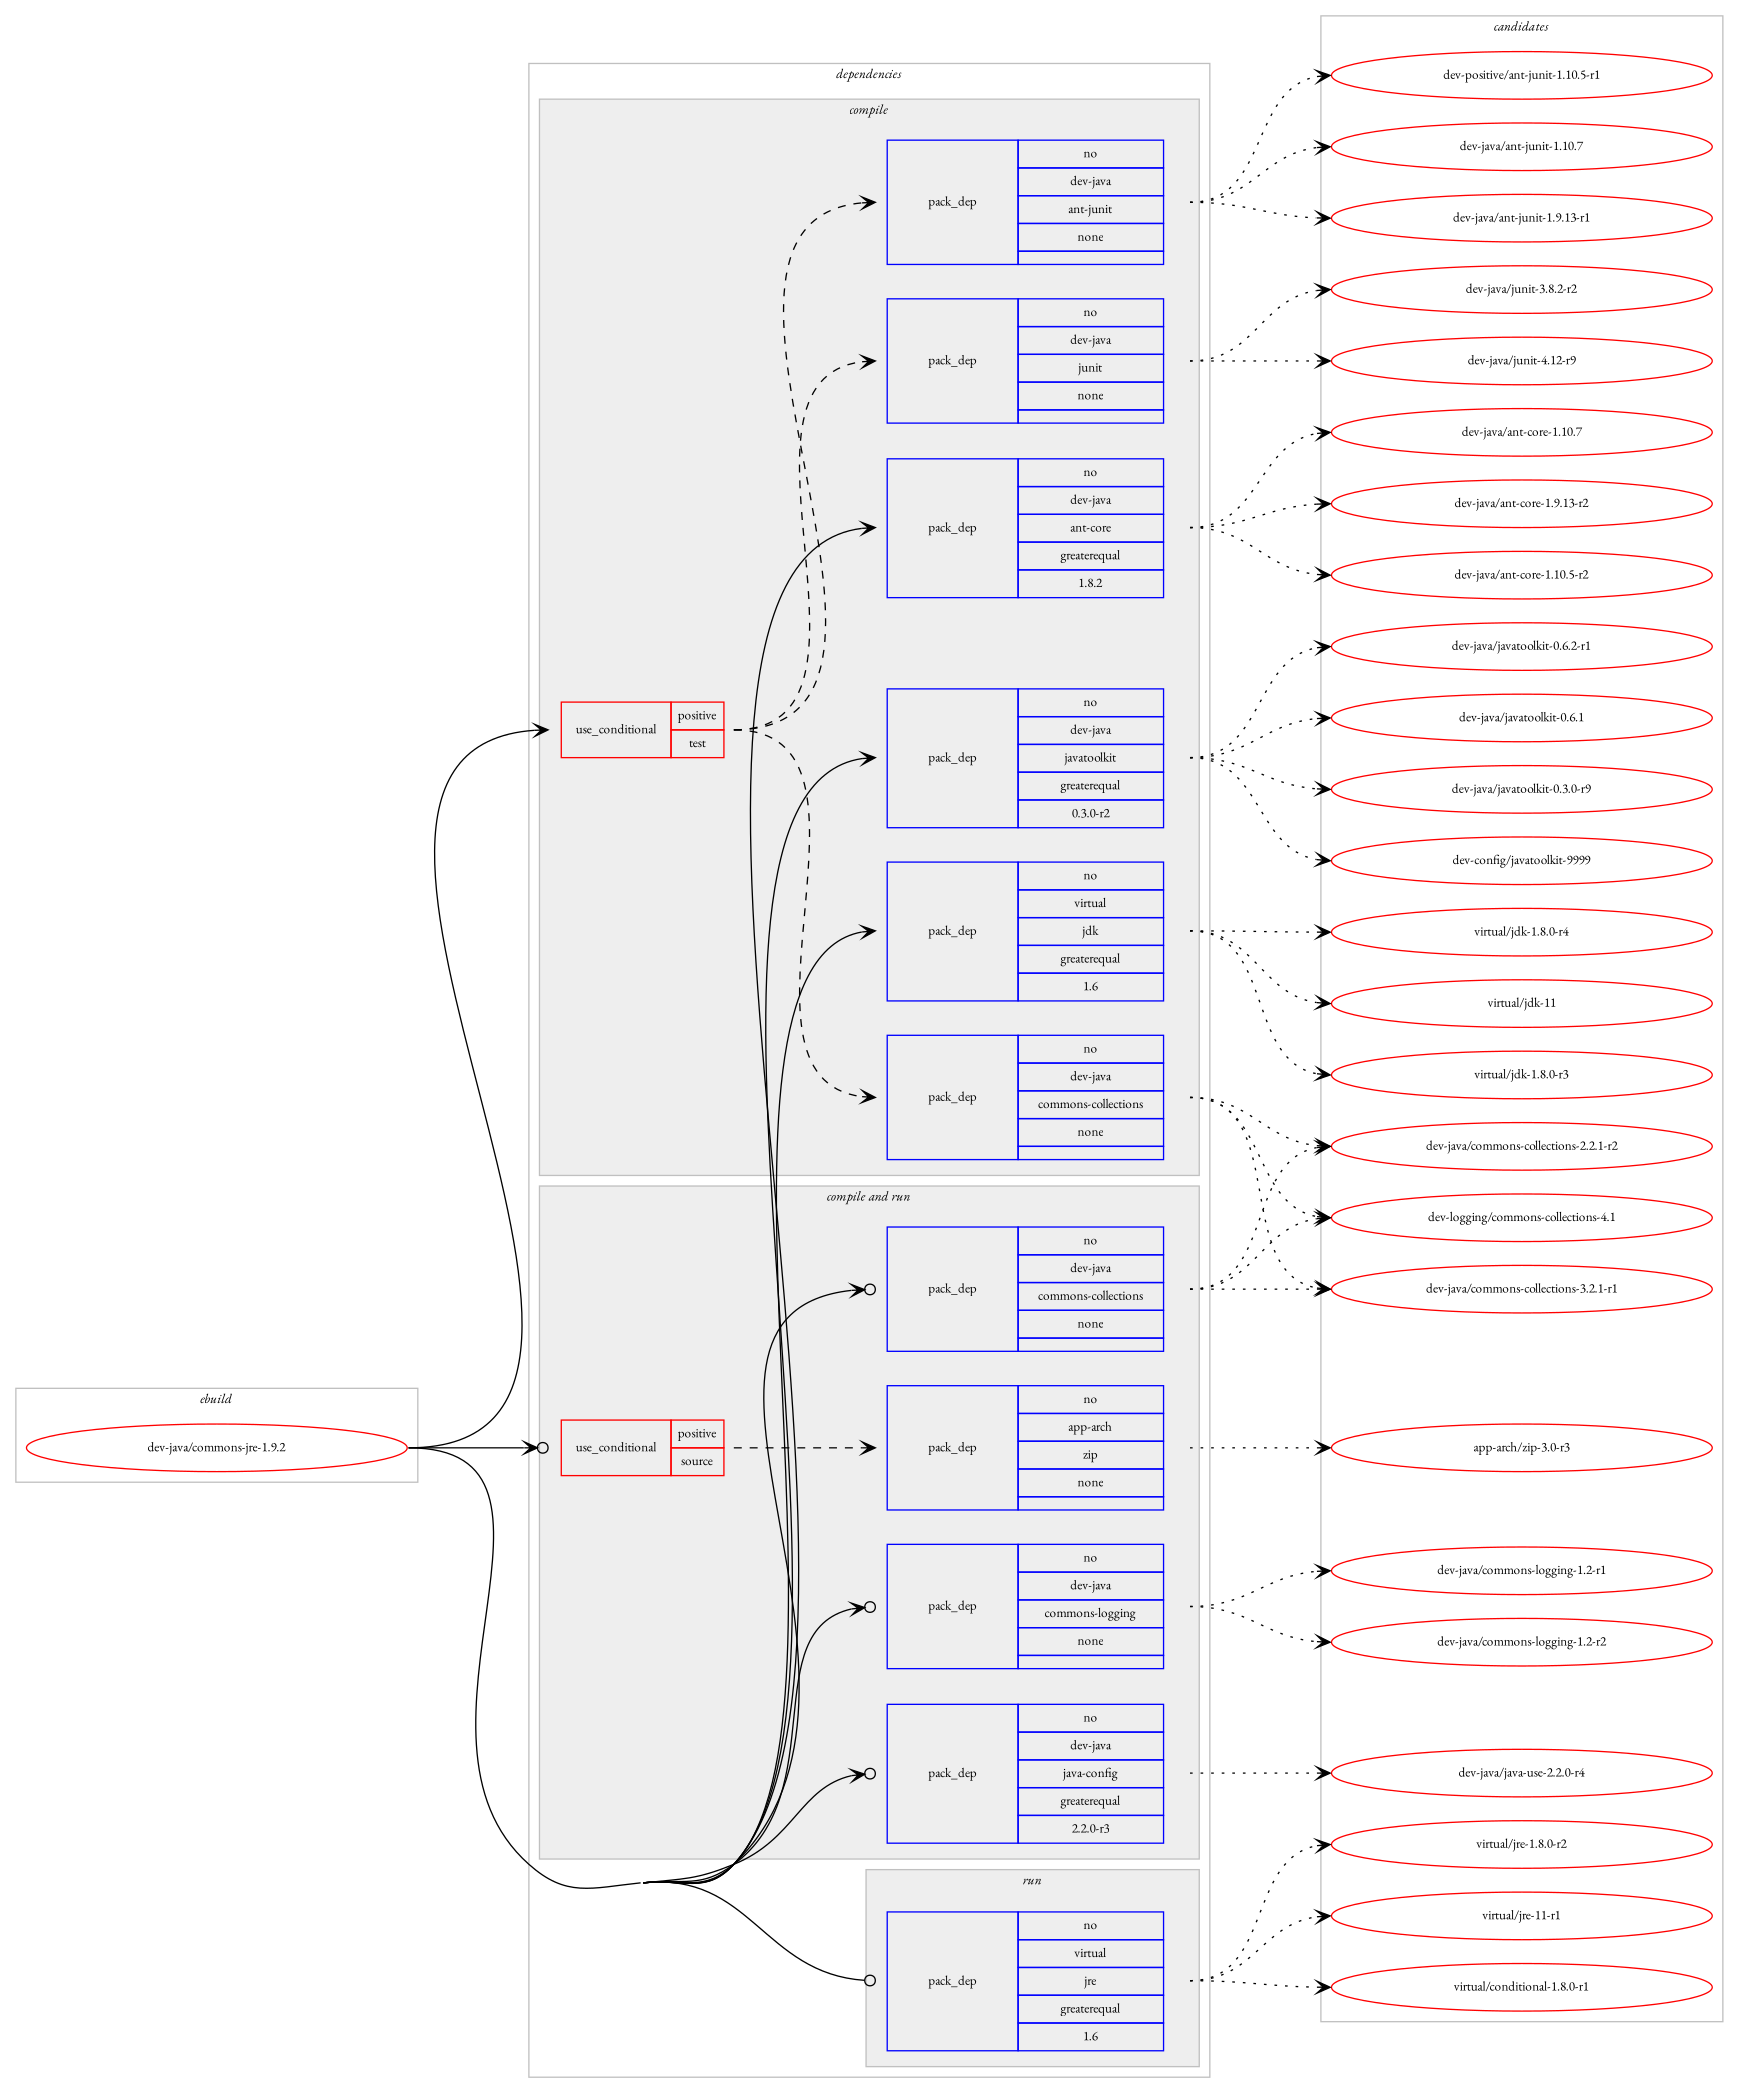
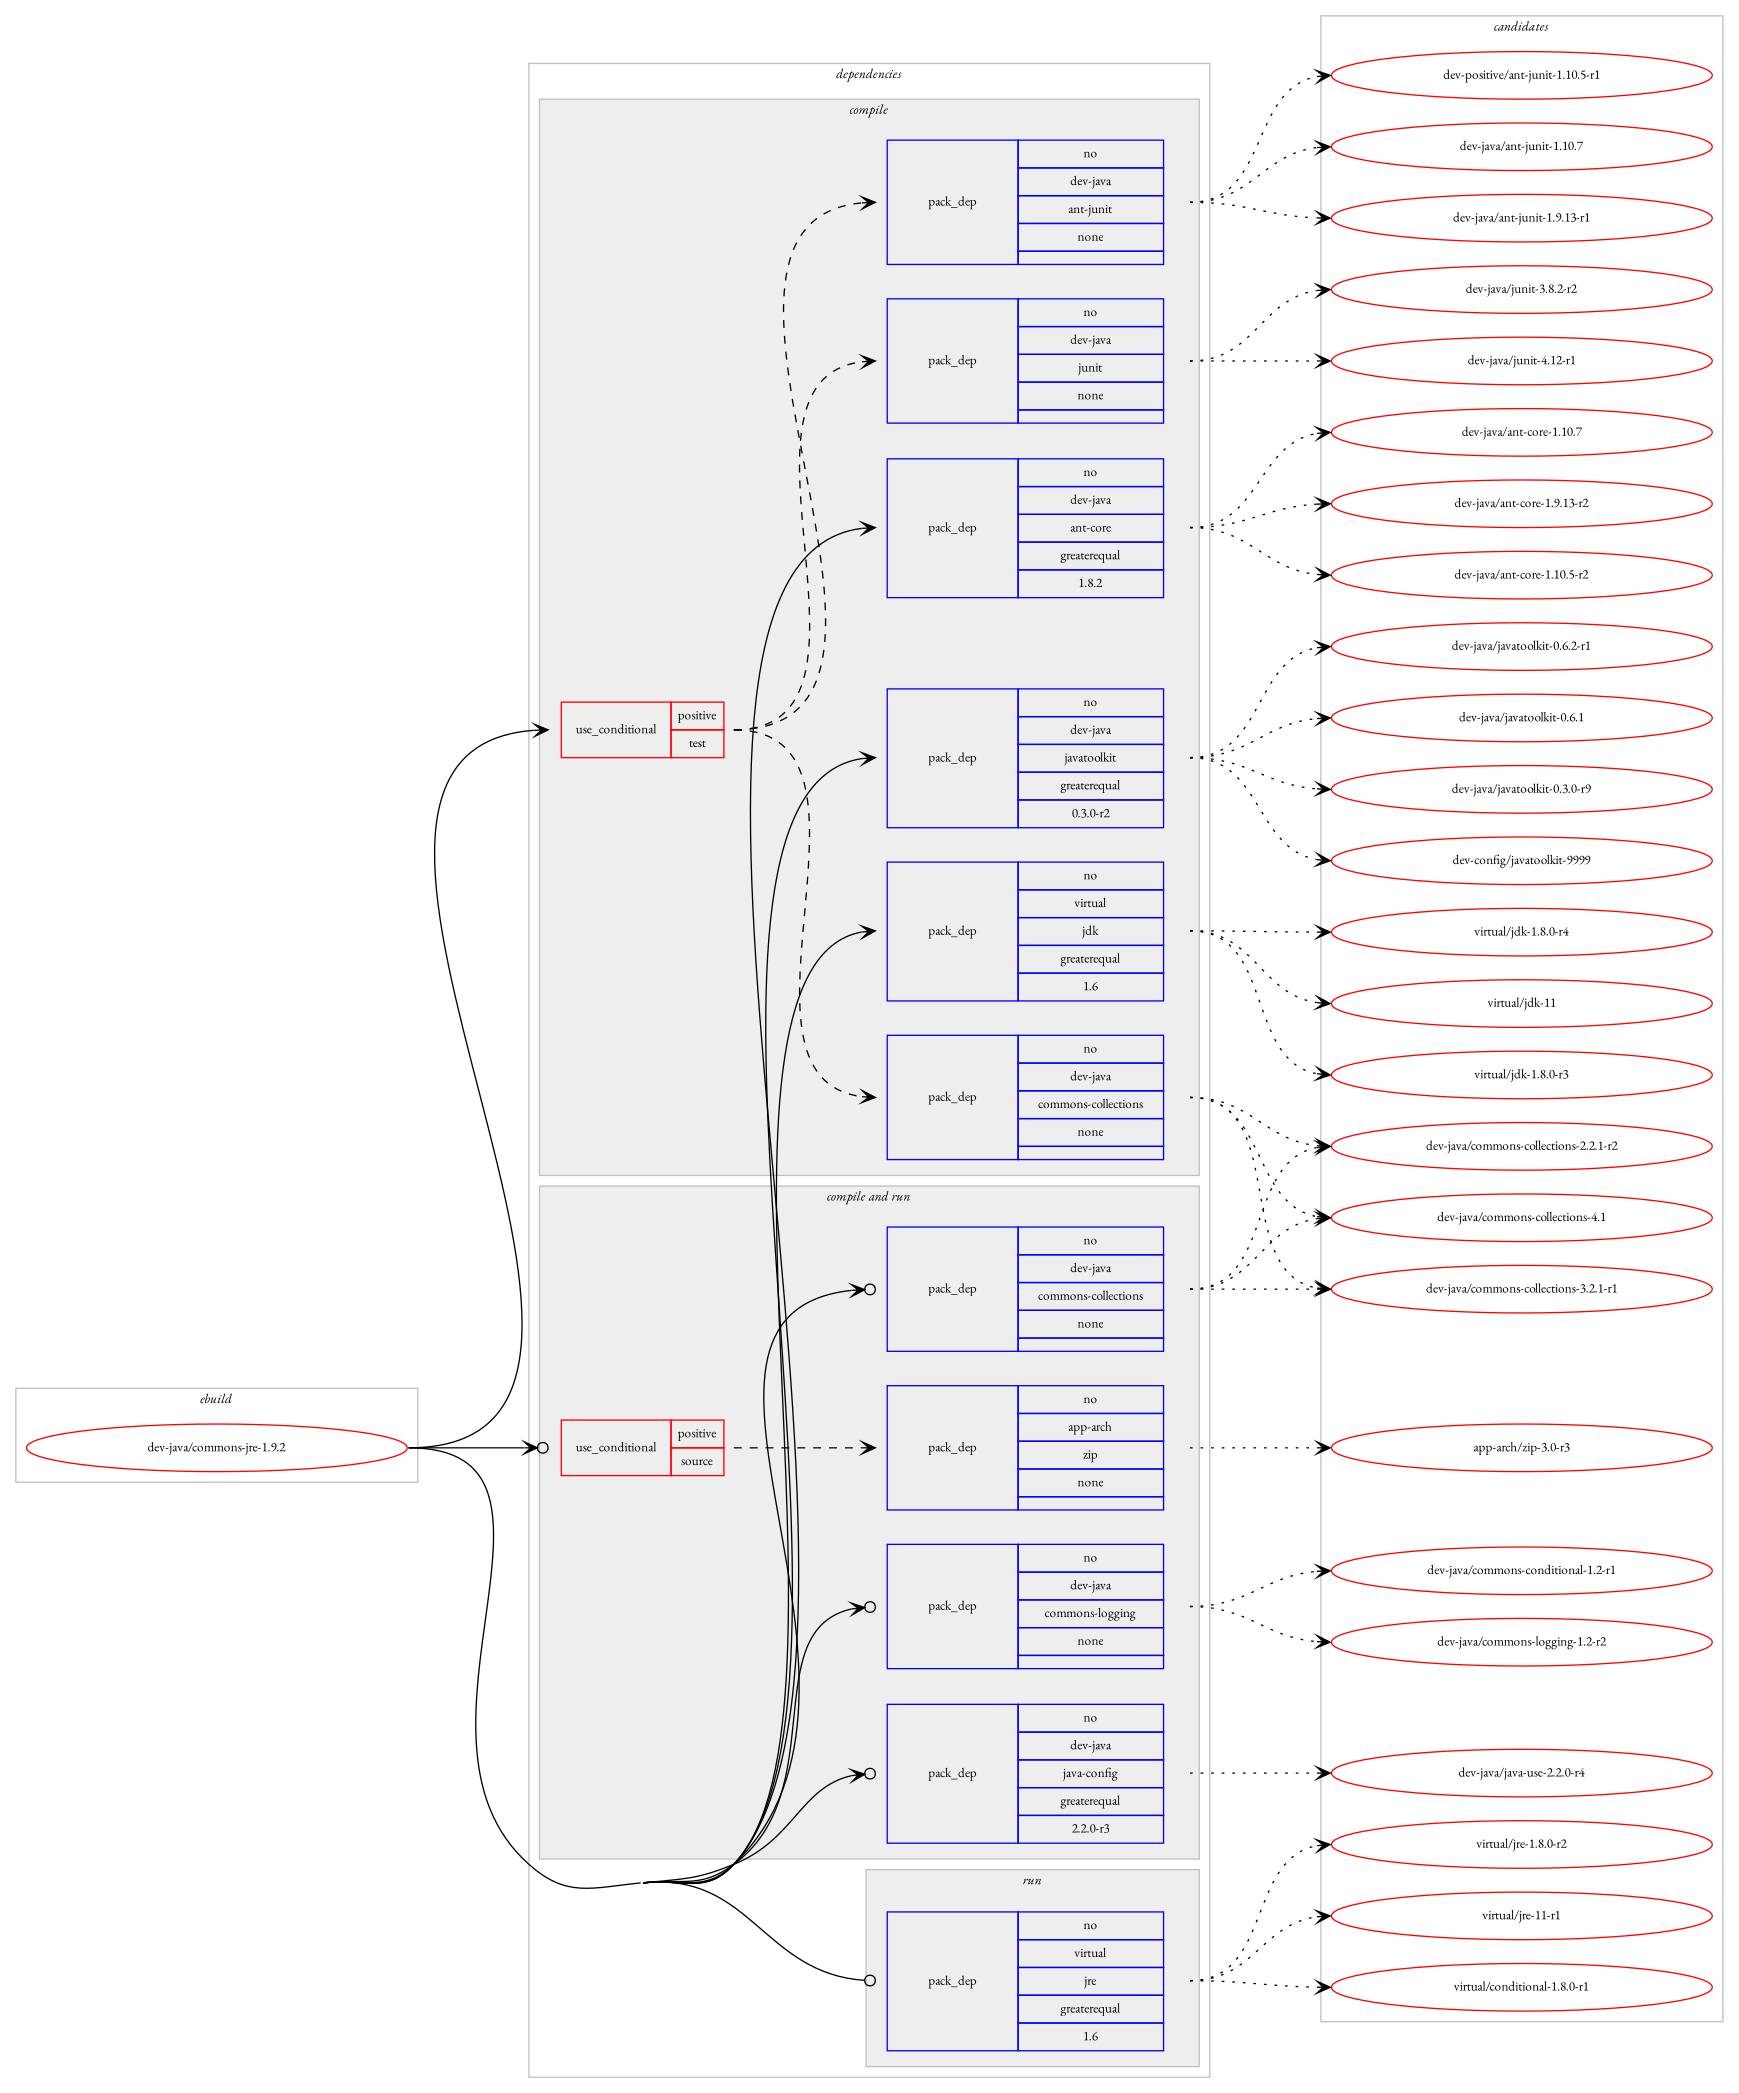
(1522, 361) -> (1522, 361)
(1522, 1218) -> (1522, 1218)
(1522, 1571) -> (1522, 1571)
